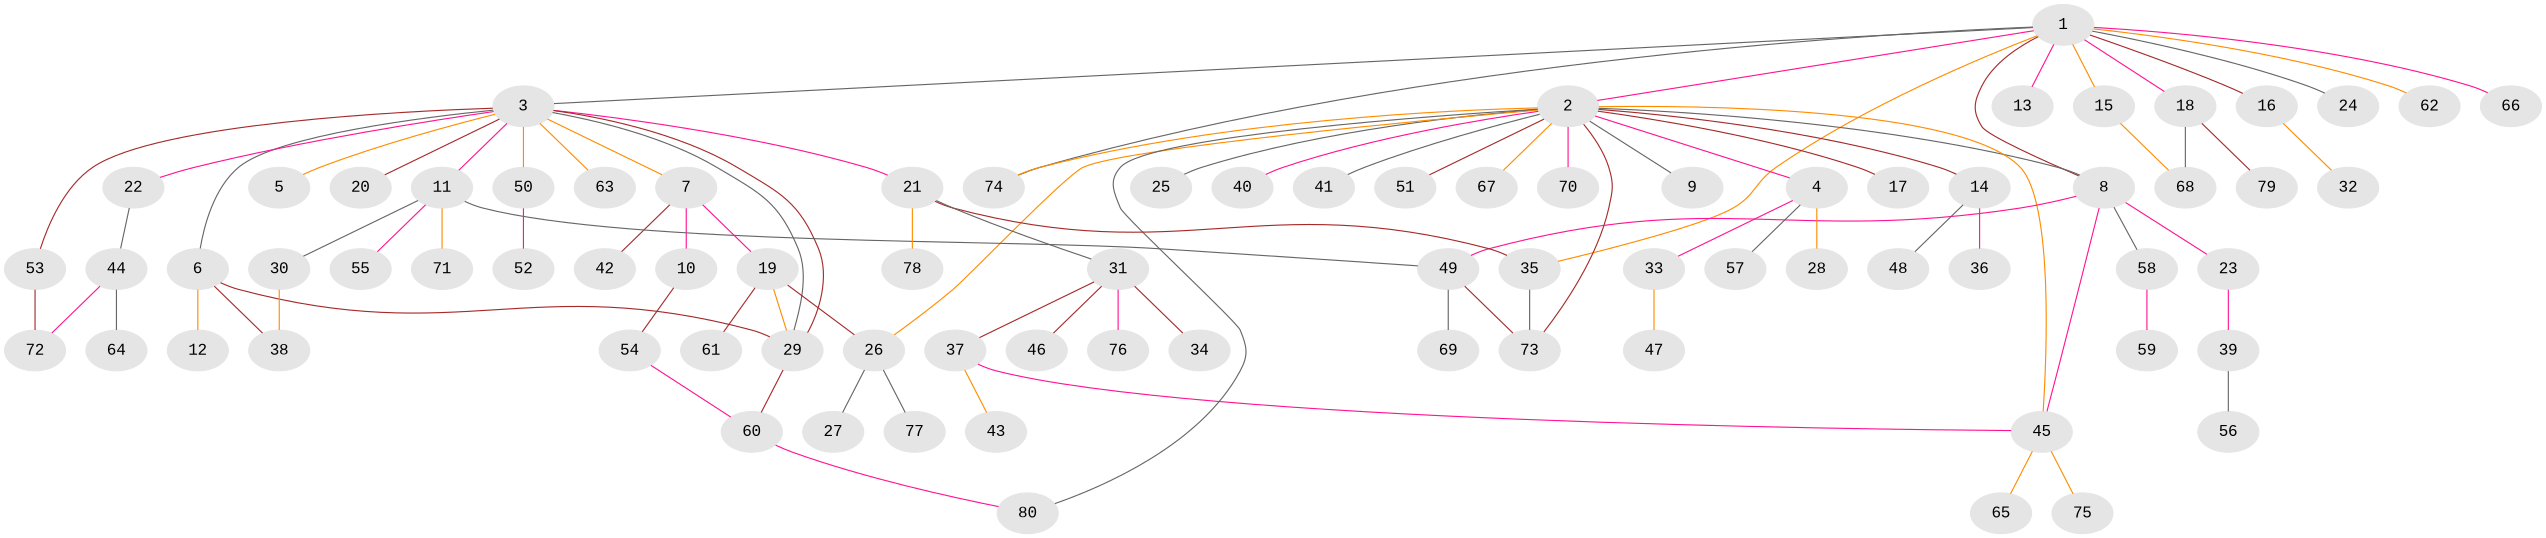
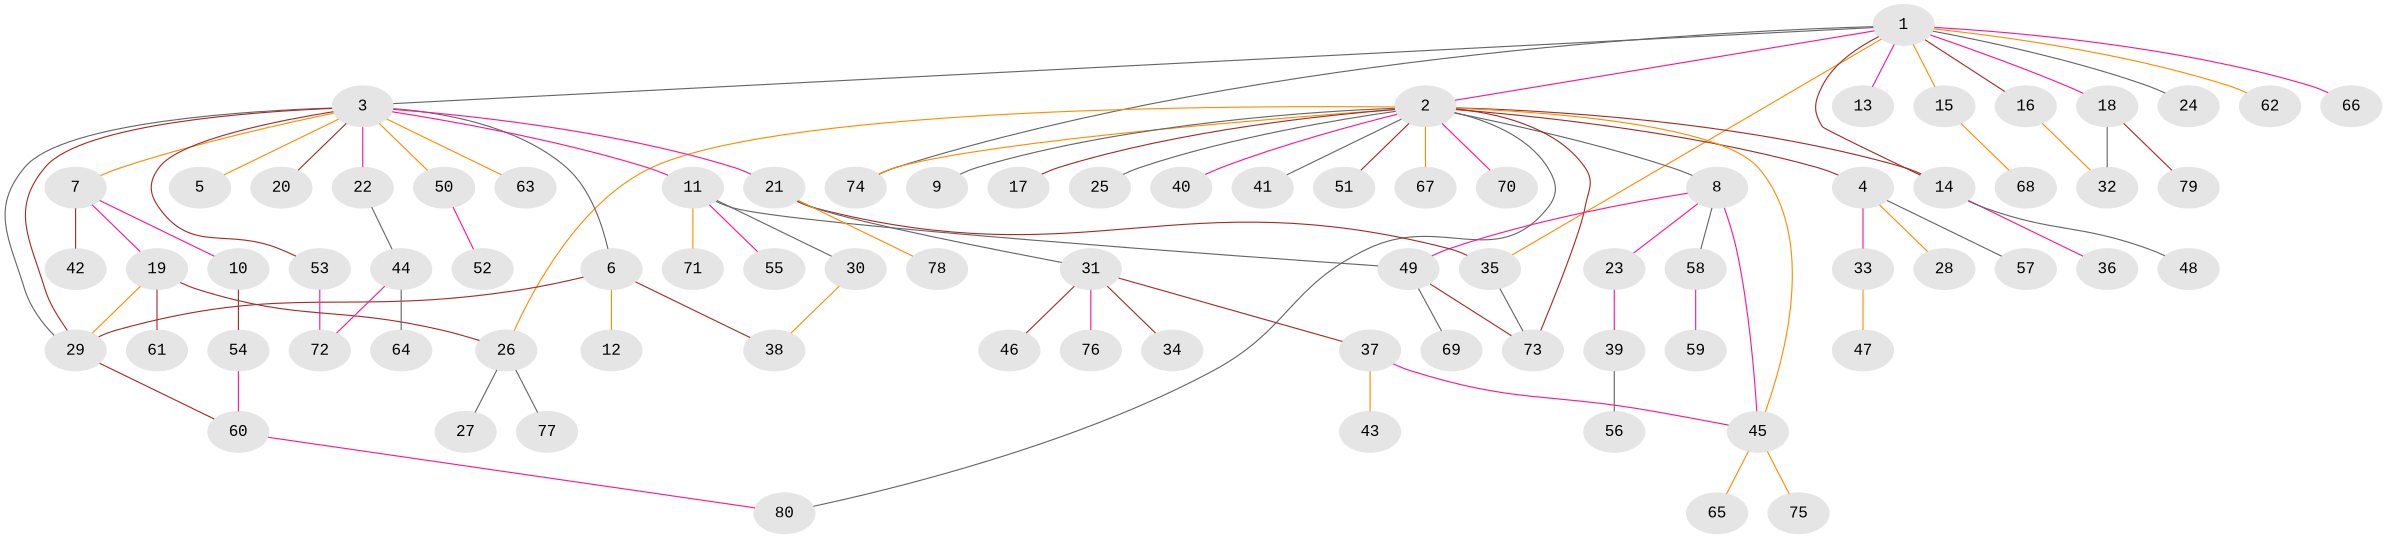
(1979, 122) -> (1820, 122)
(1692, 147) -> (1649, 132)
(2185, 147) -> (2107, 147)
(35, 310) -> (320, 320)
